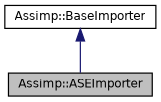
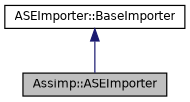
(80, 17) -> (95, 17)
